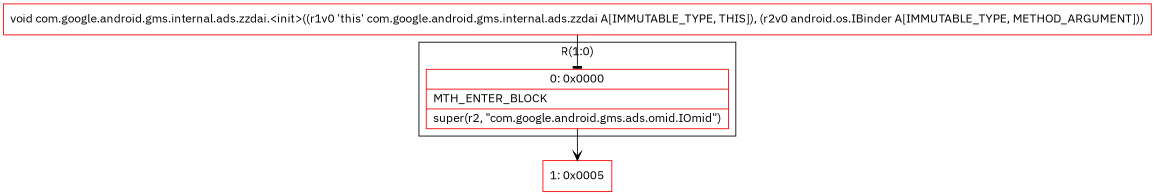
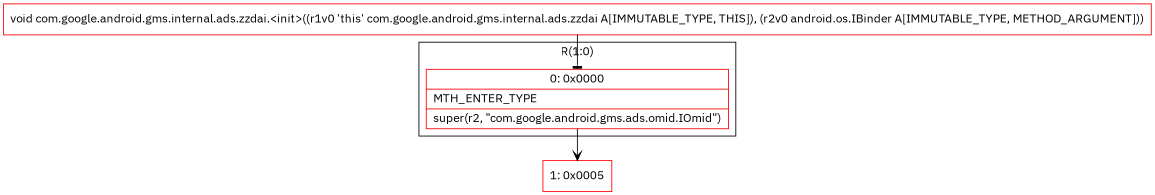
(490, 99) -> (485, 99)
